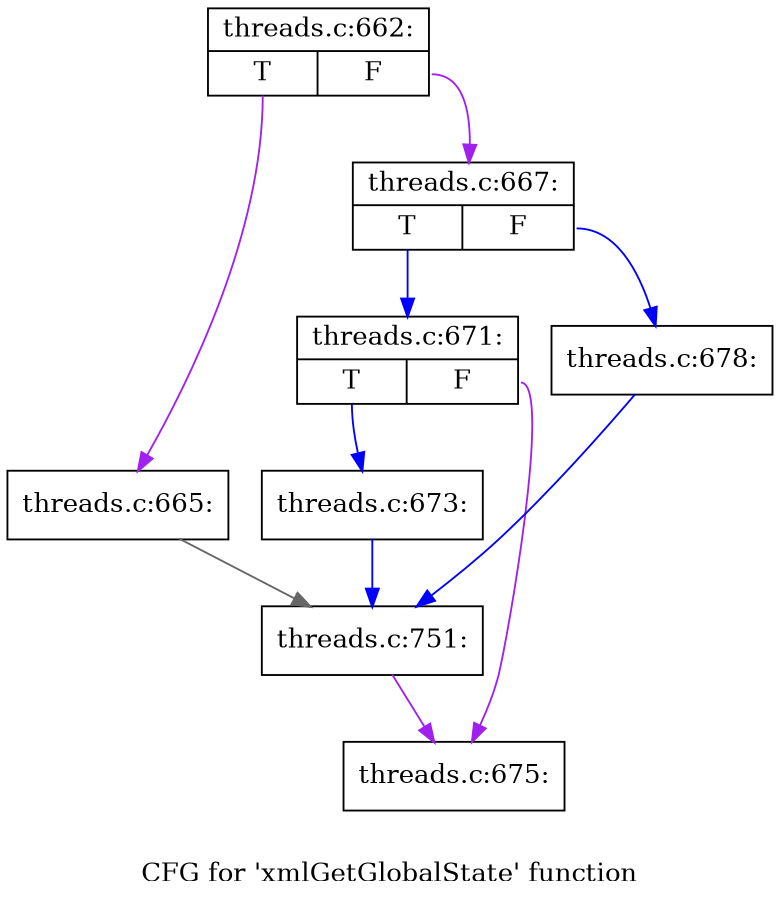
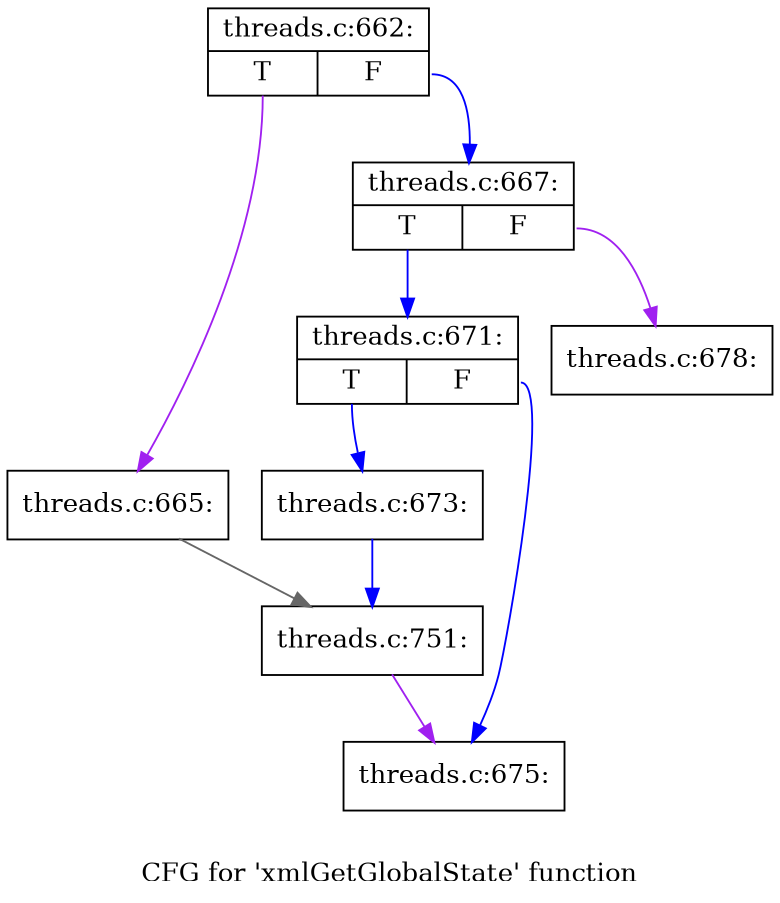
(464, 100) -> (464, 100)
(625, 256) -> (625, 256)
(539, 500) -> none
(520, 555) -> (520, 555)
